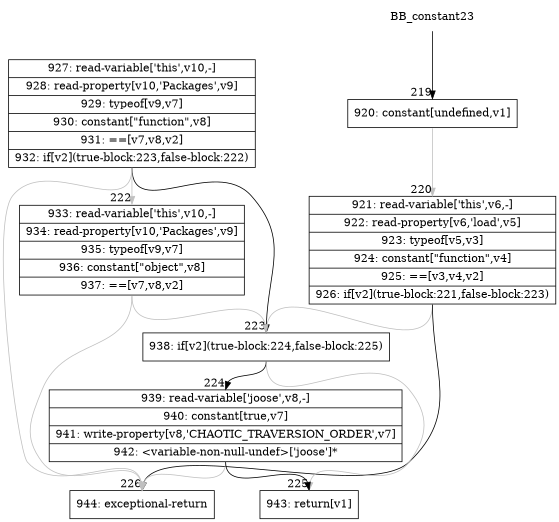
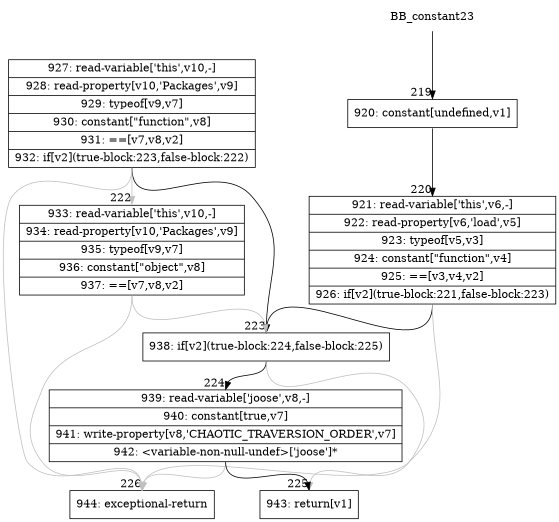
(432, 158) -> (432, 158)
(353, 320) -> (353, 320)
(430, 434) -> (430, 434)
